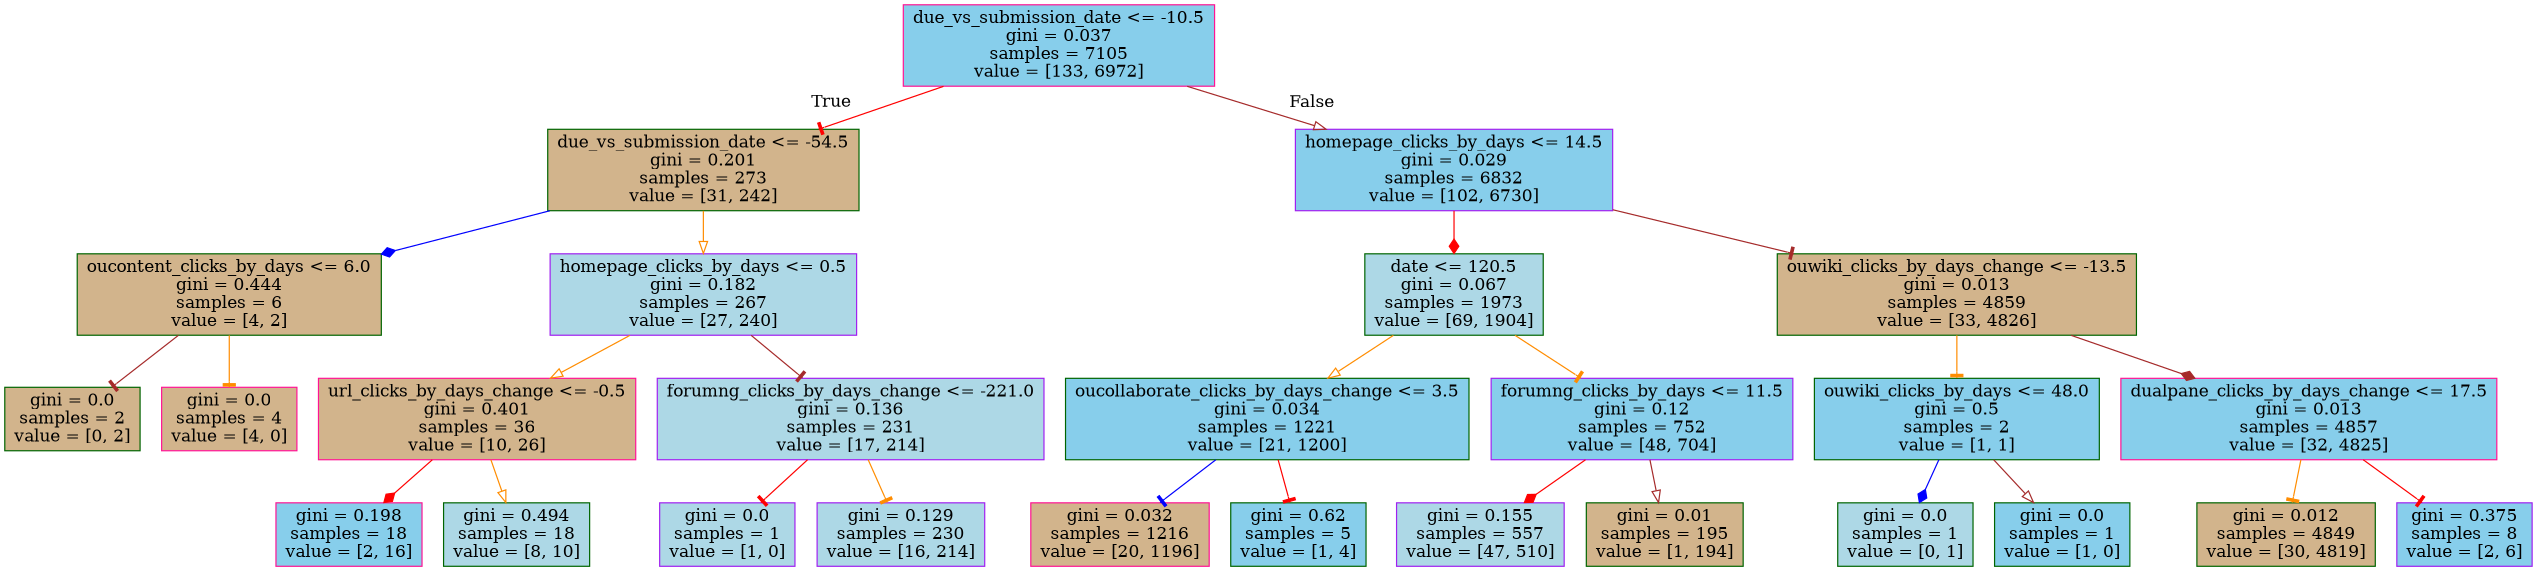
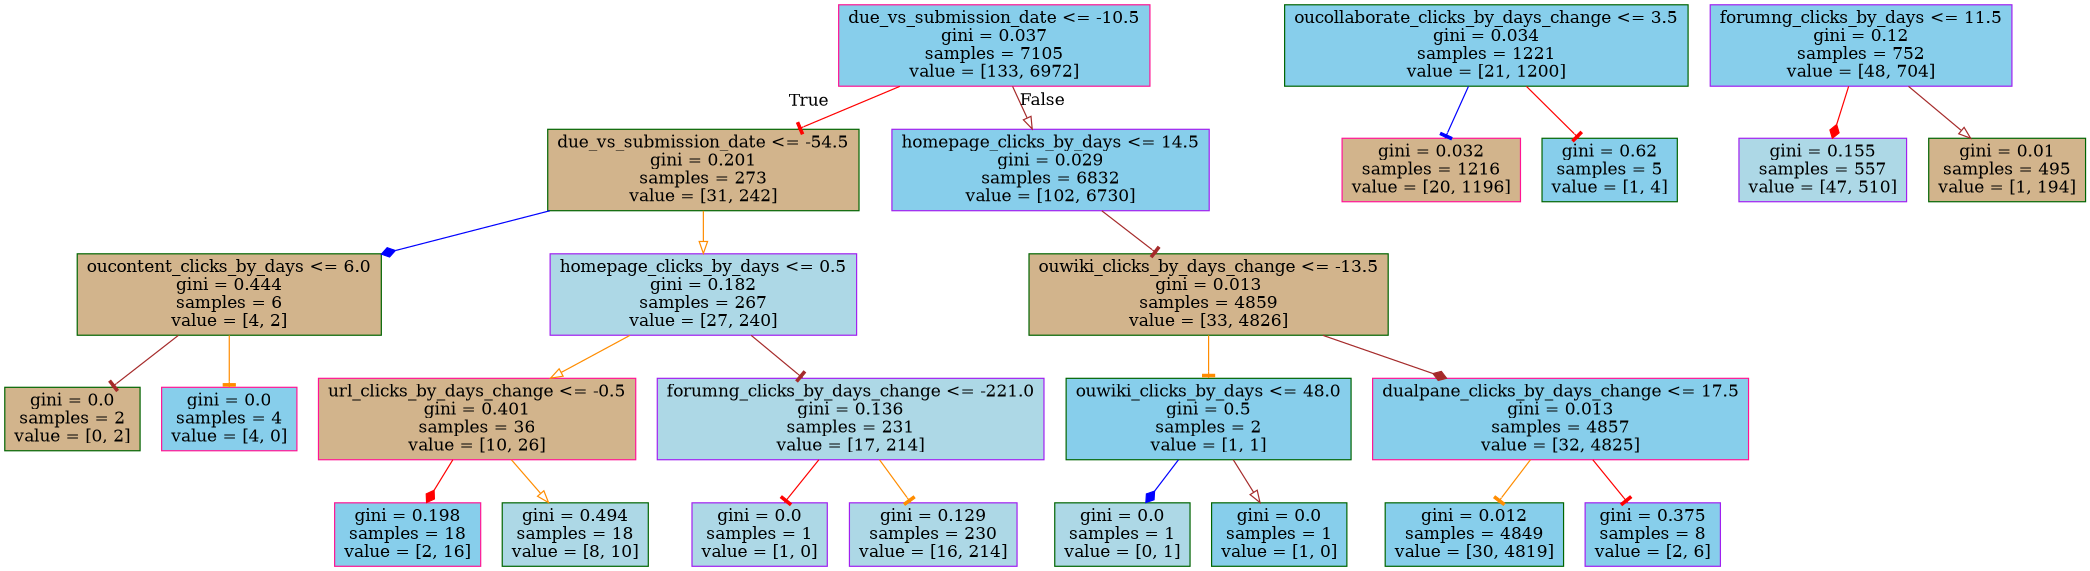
(1454, 295) -> none
(229, 419) -> (229, 419)
(1665, 535) -> (2007, 170)
(2286, 535) -> (1474, 535)
